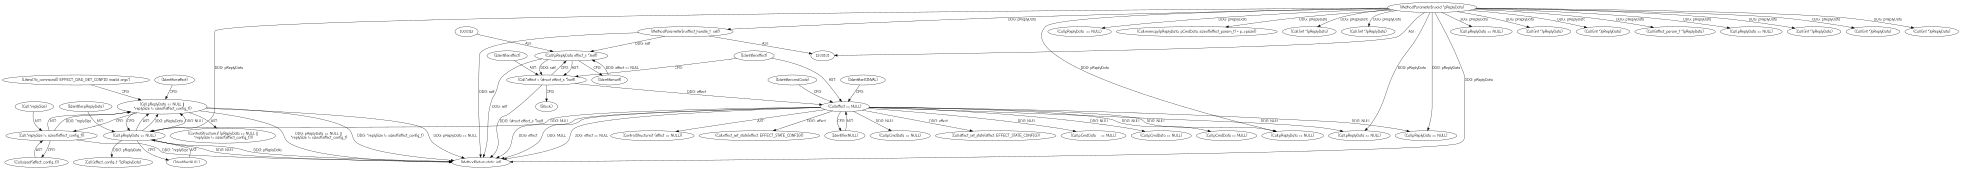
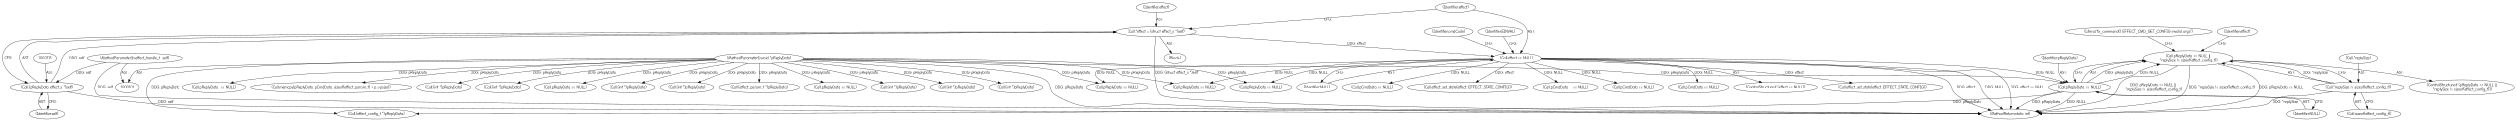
(1059, 16) -> (250, 67)
(823, 56) -> (127, 87)
(622, 68) -> (43, 102)
(551, 92) -> (1171, 44)
